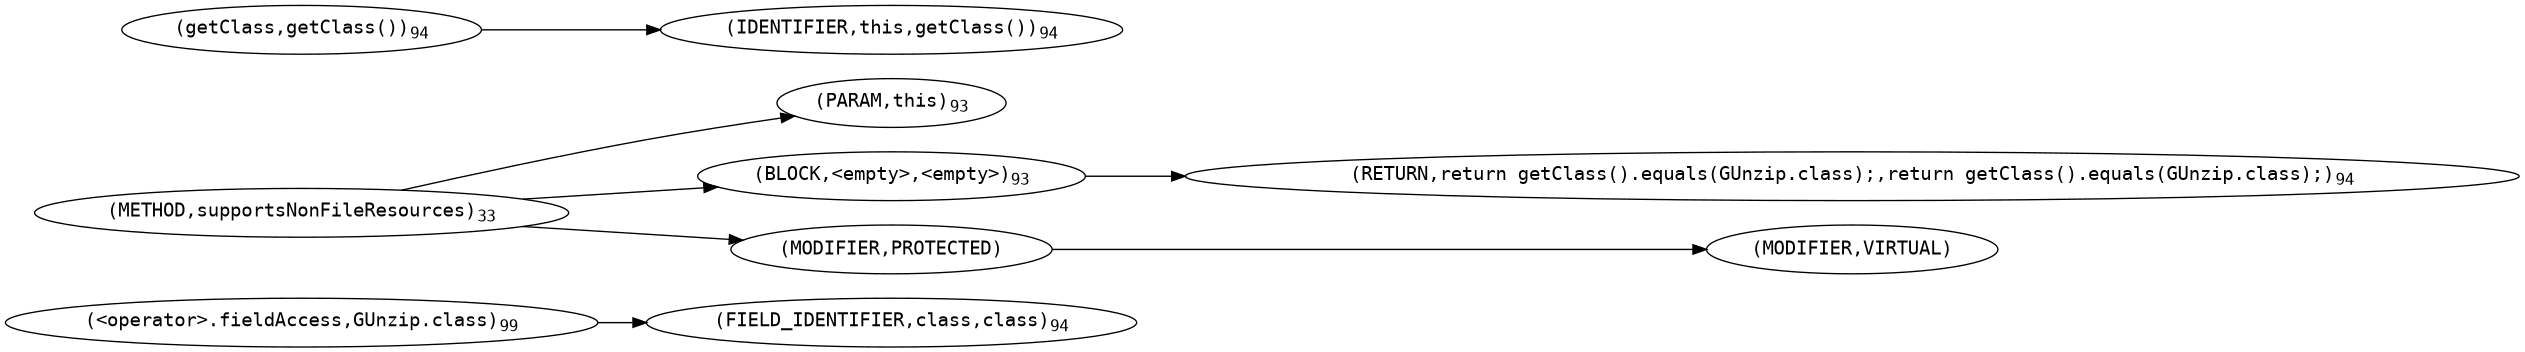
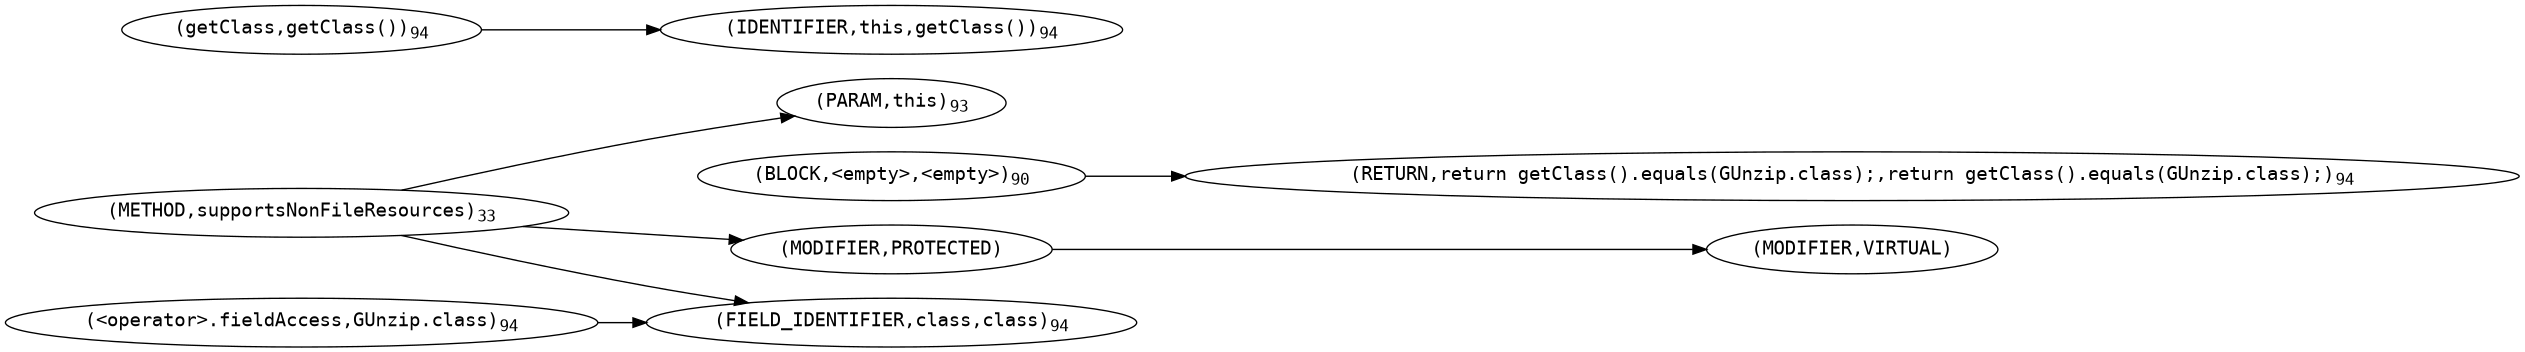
(1020, 174) -> (1020, 174)
(613, 193) -> (568, 271)
(509, 321) -> (509, 321)
